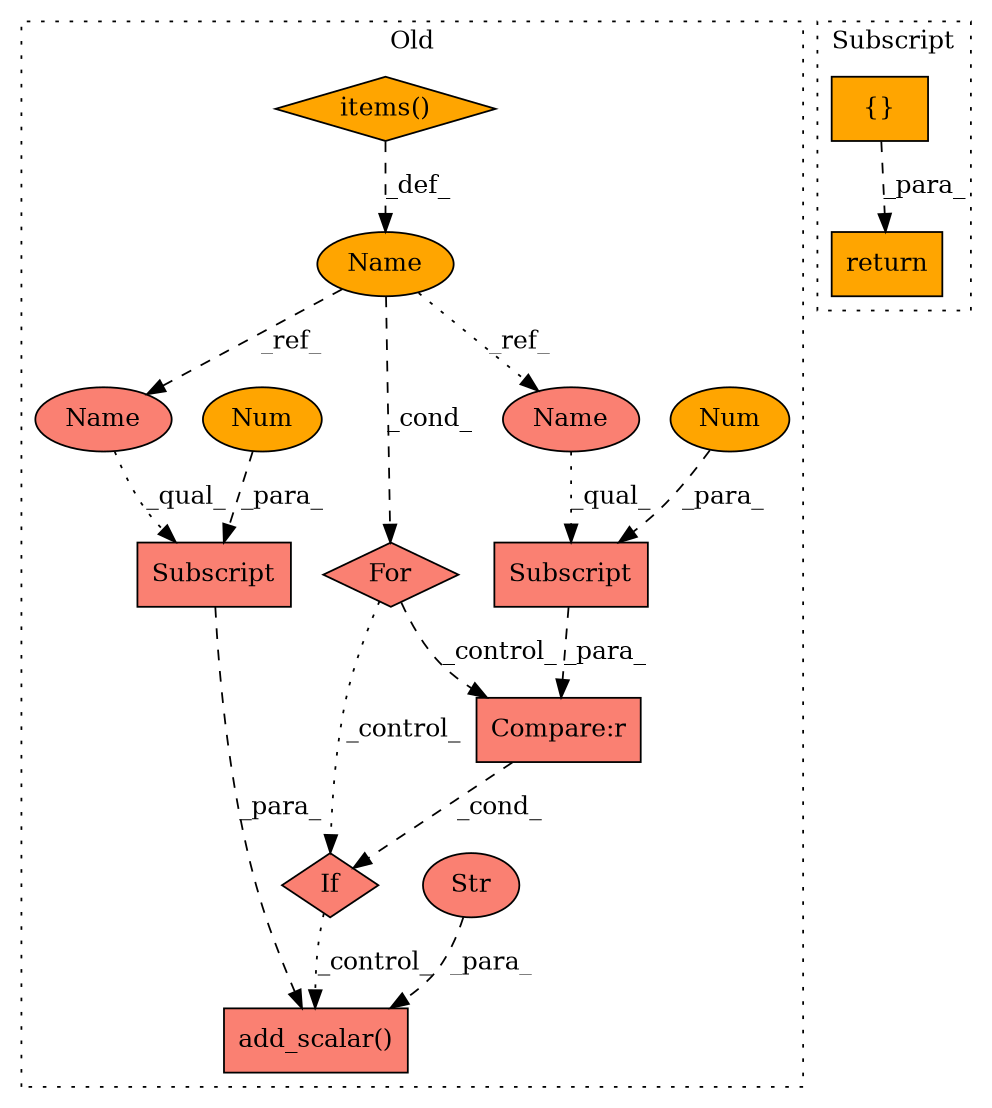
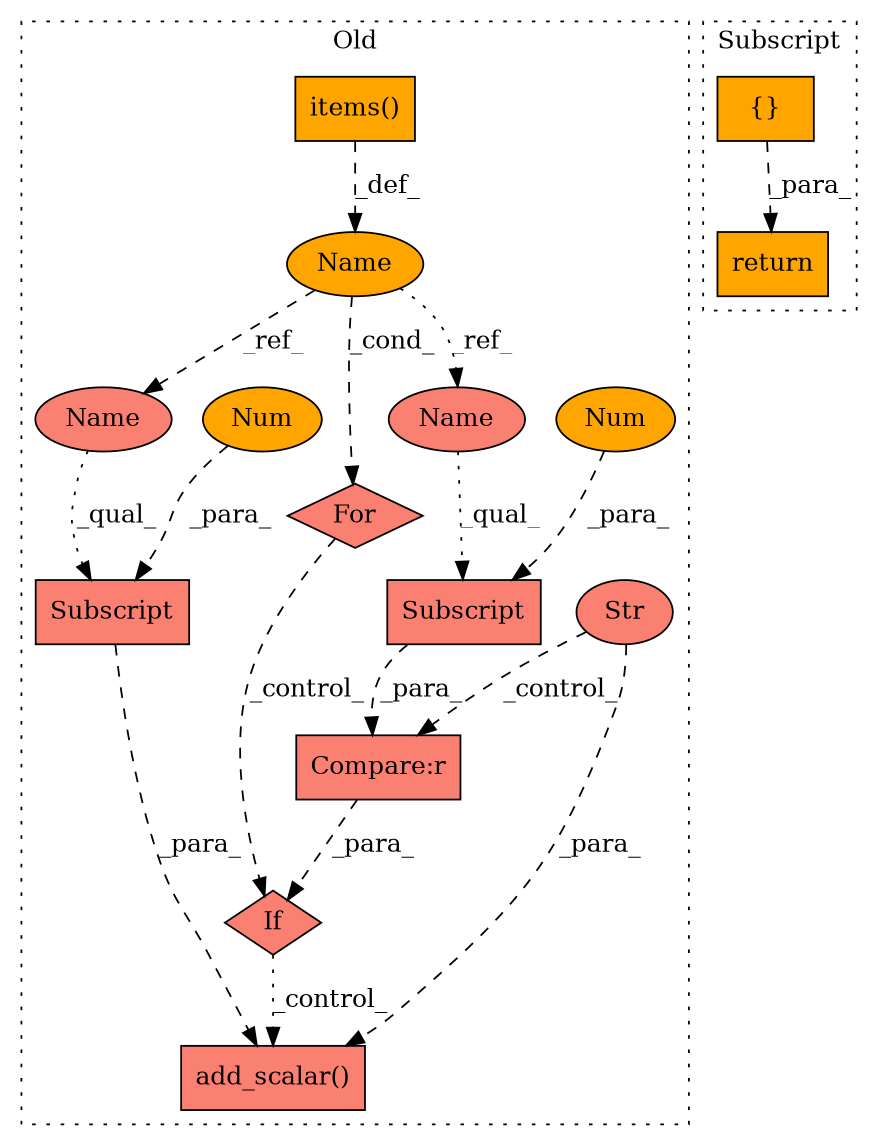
(386, 109) -> (355, 109)
(430, 651) -> (507, 674)
(343, 715) -> (245, 697)
(500, 808) -> (373, 845)
